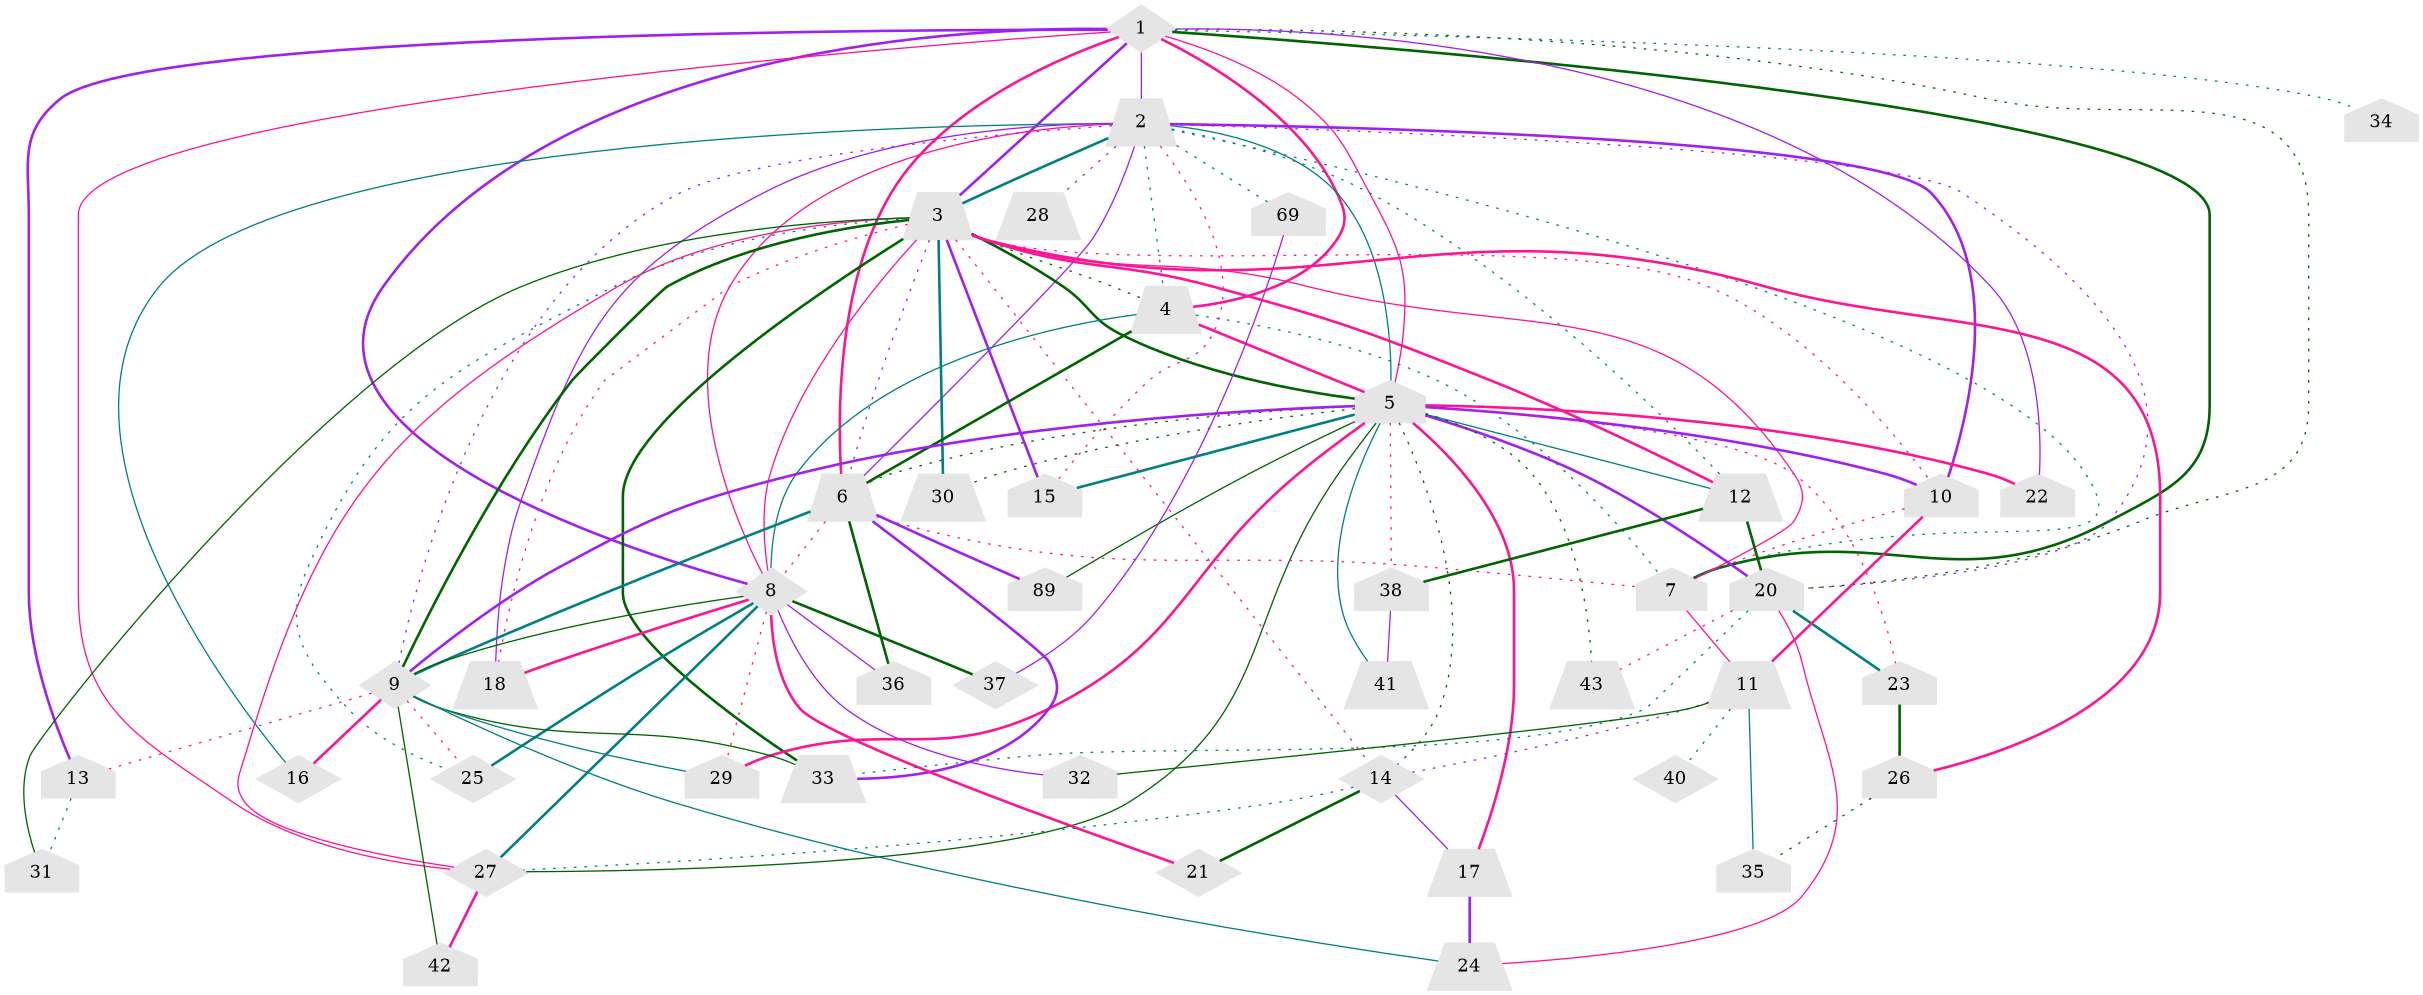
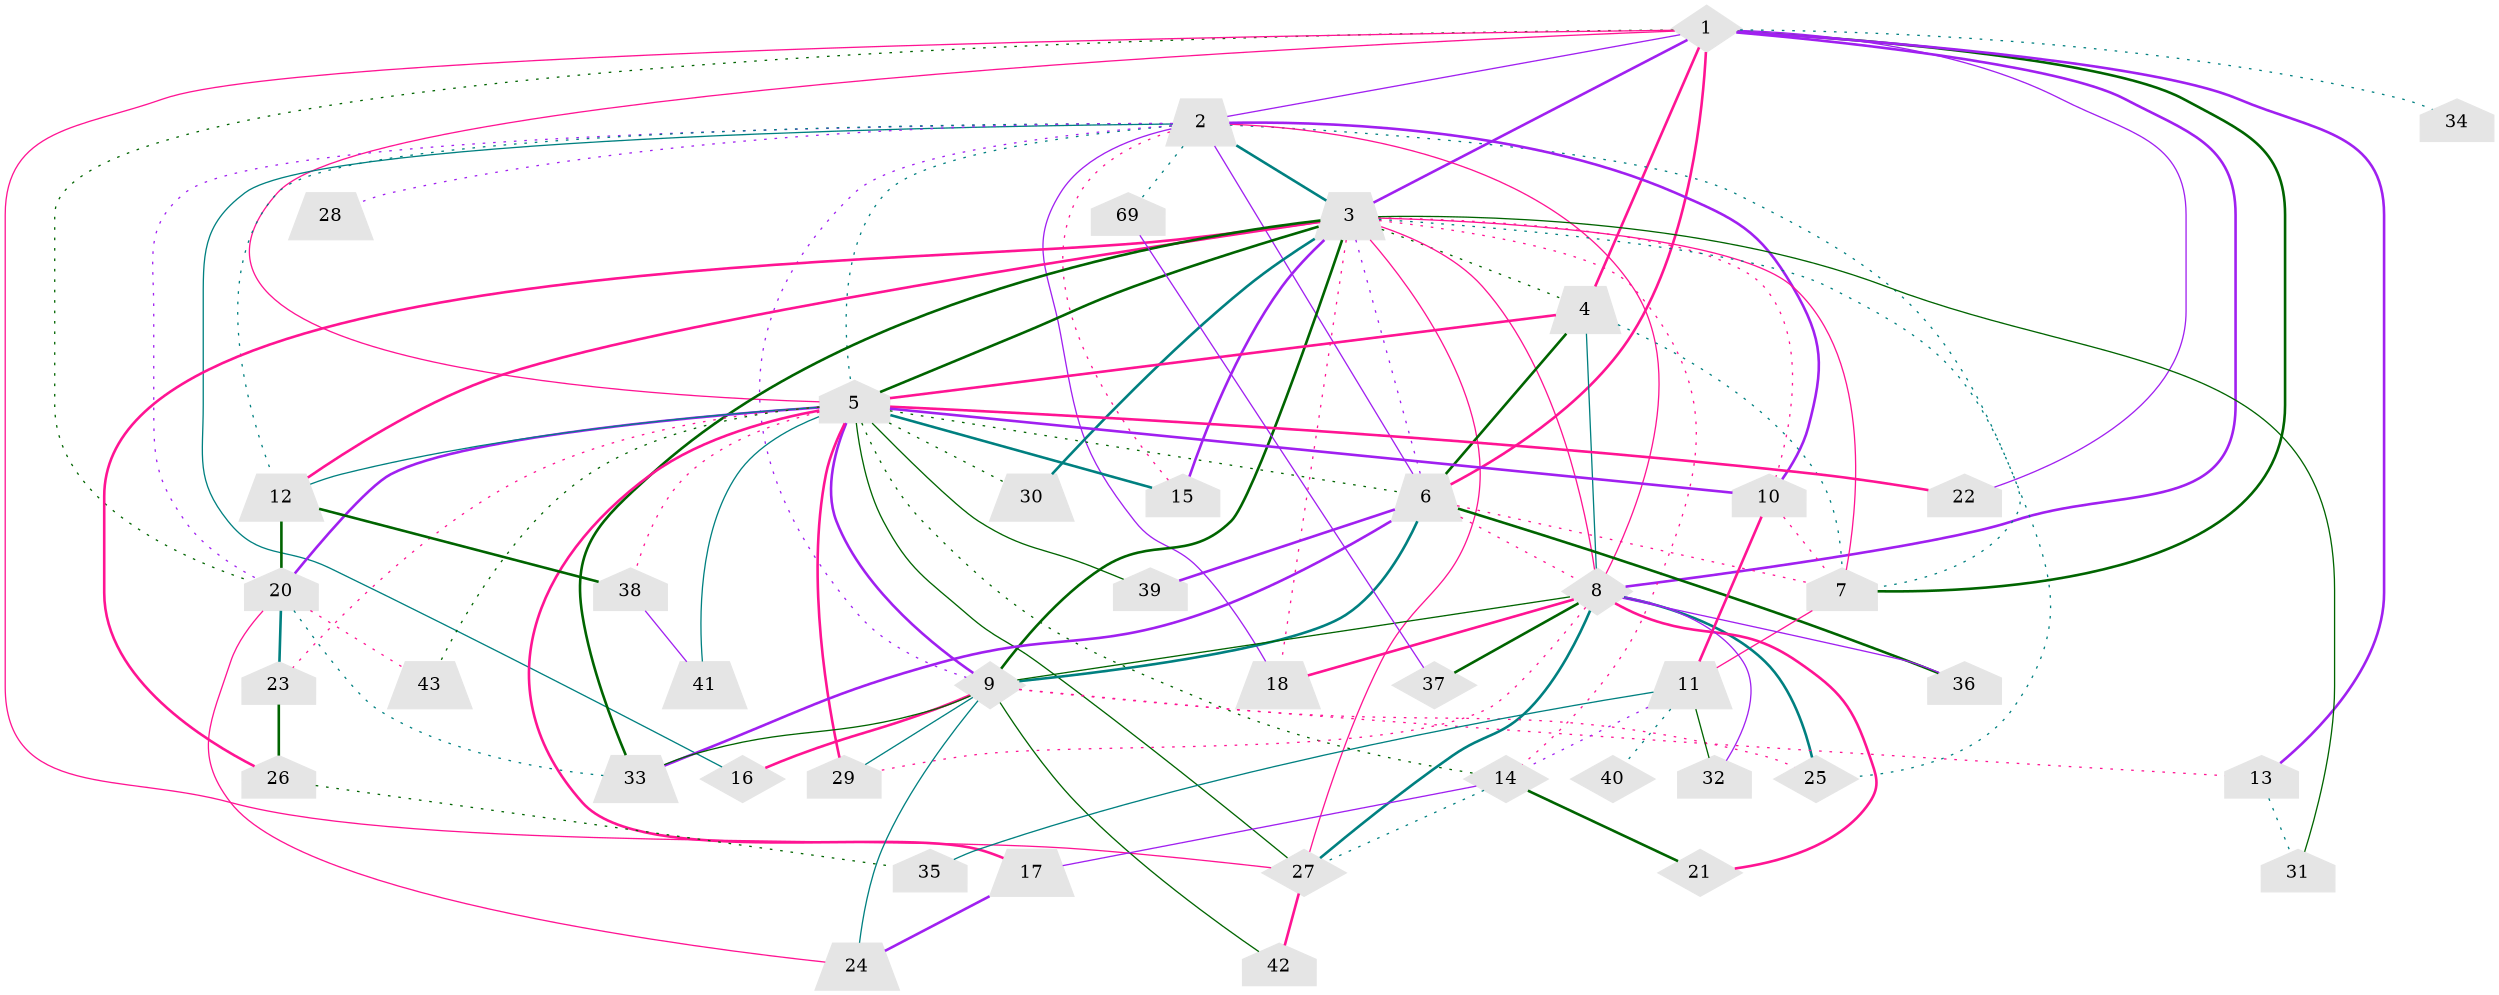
(1353, 215) -> (929, 169)
(1154, 216) -> none
(1045, 591) -> (1150, 591)
